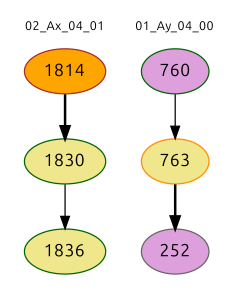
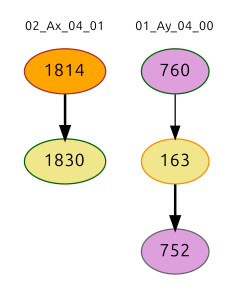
(175, 161) -> (175, 161)
(65, 252) -> none
(175, 252) -> (175, 252)
